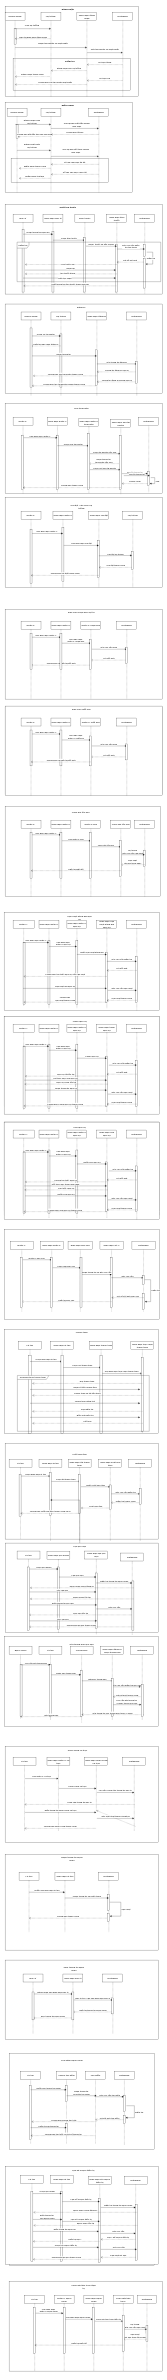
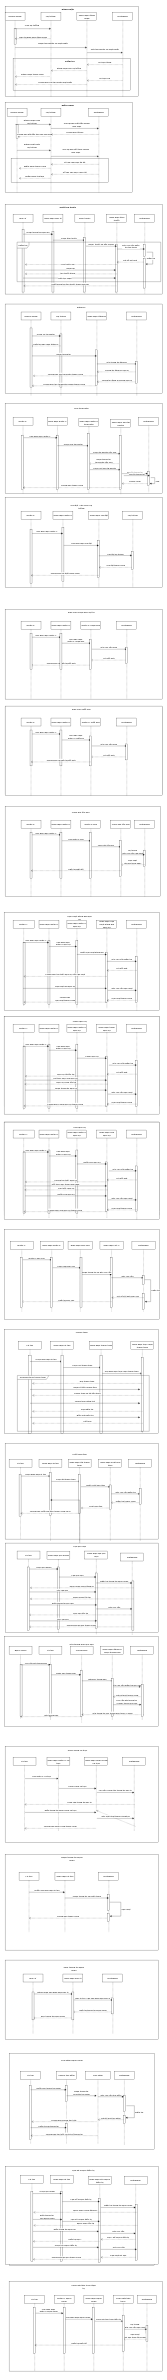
(96, 2110) -> (98, 2110)
